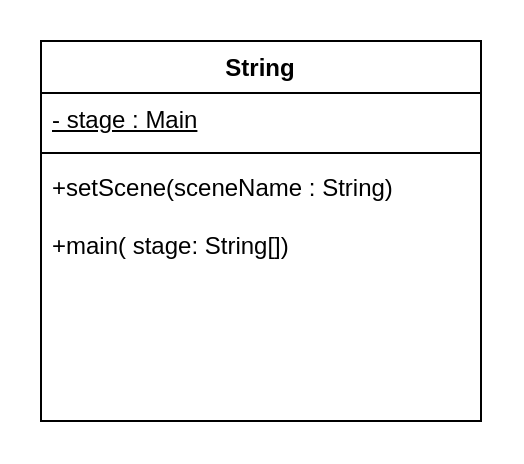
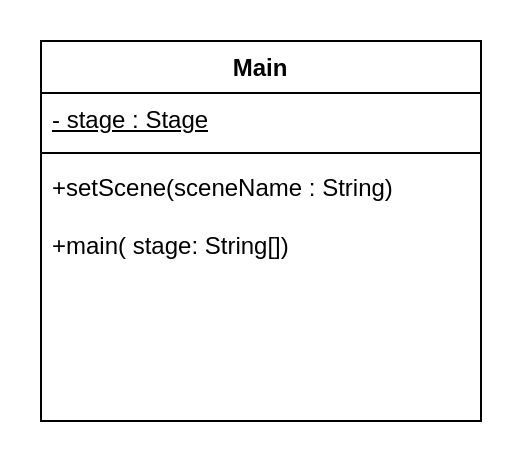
(261, 69) -> (261, 69)
(131, 121) -> (141, 121)
